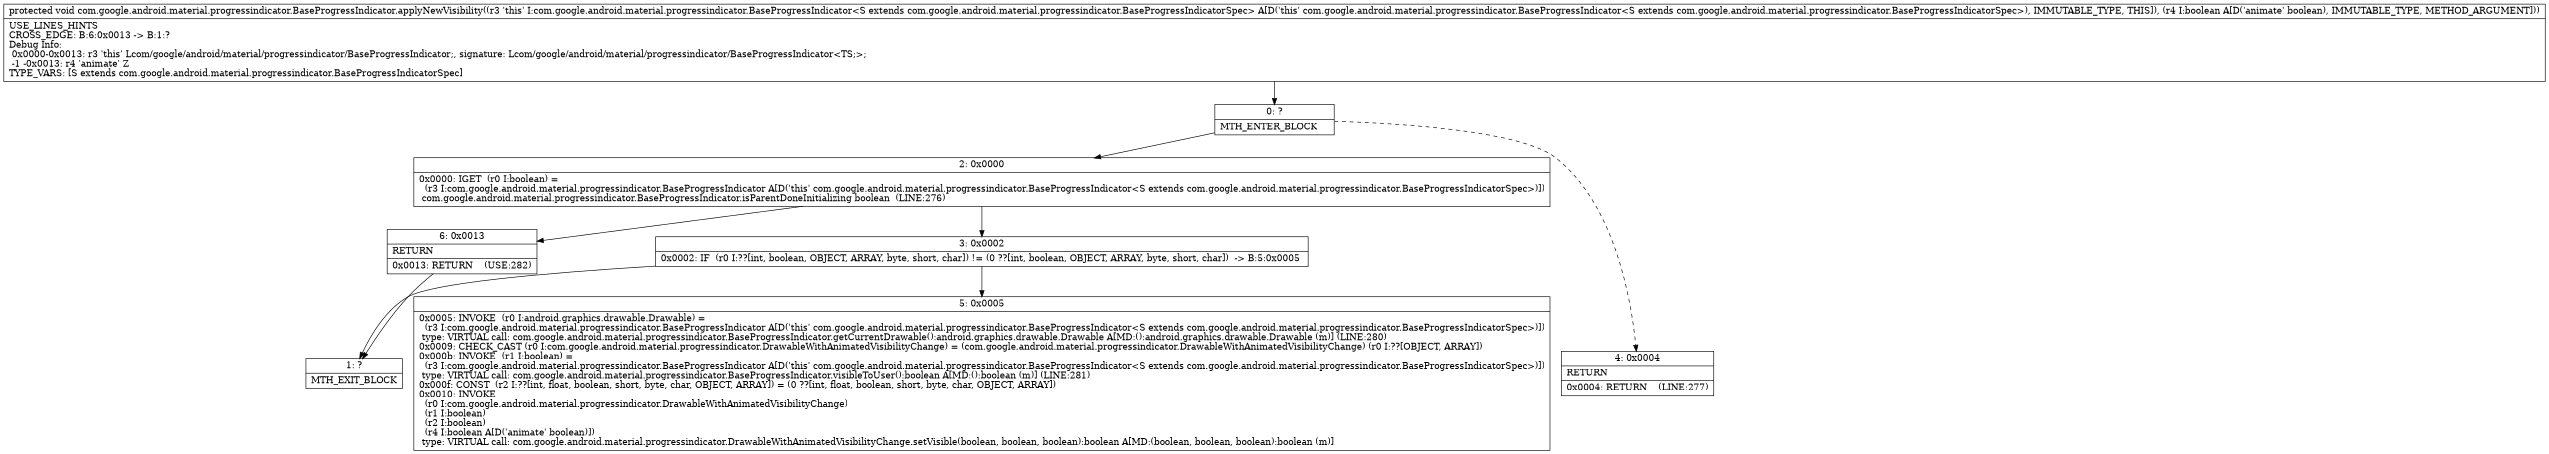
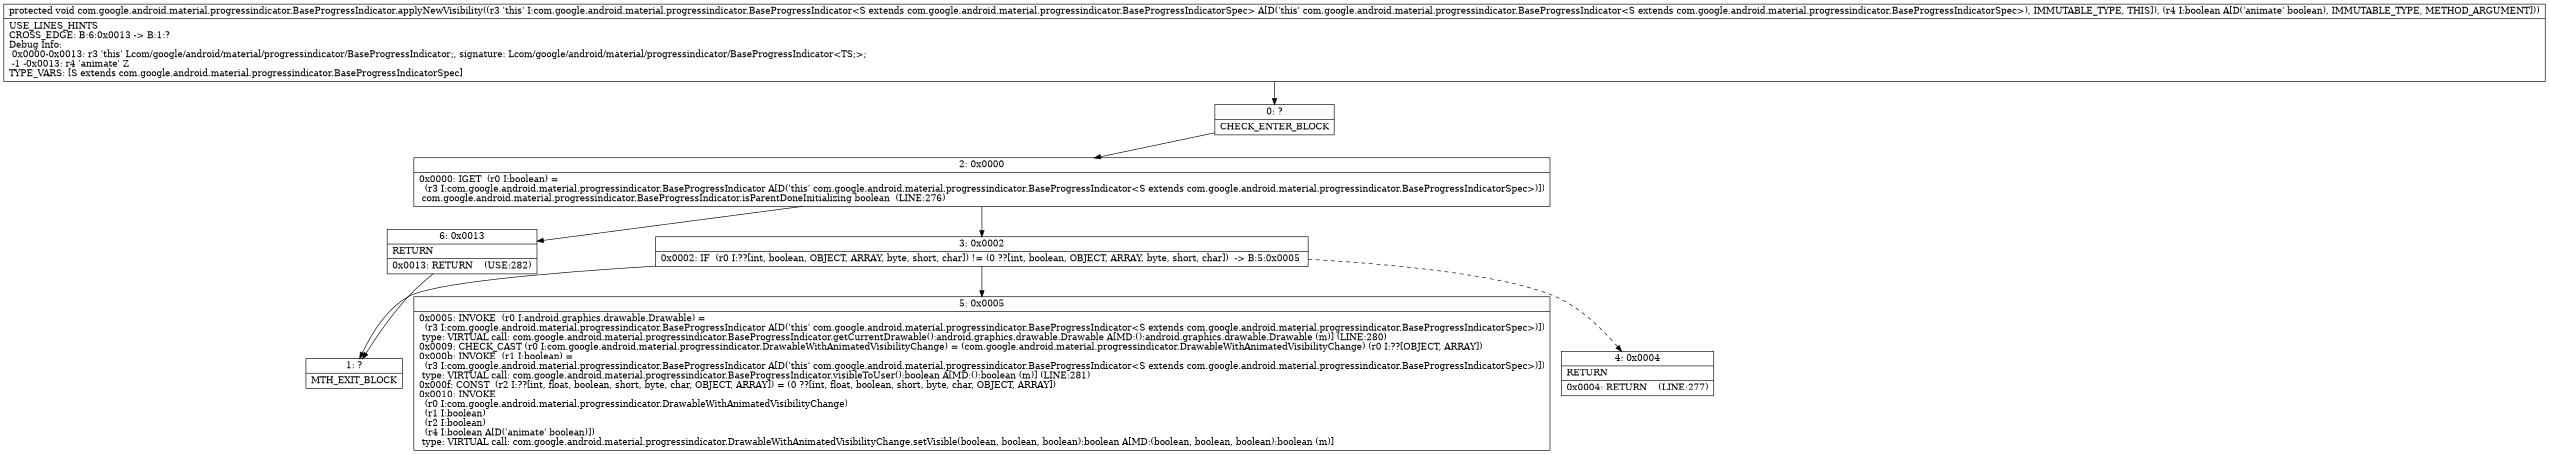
(1269, 127) -> (1275, 127)
(1548, 153) -> (1473, 276)
